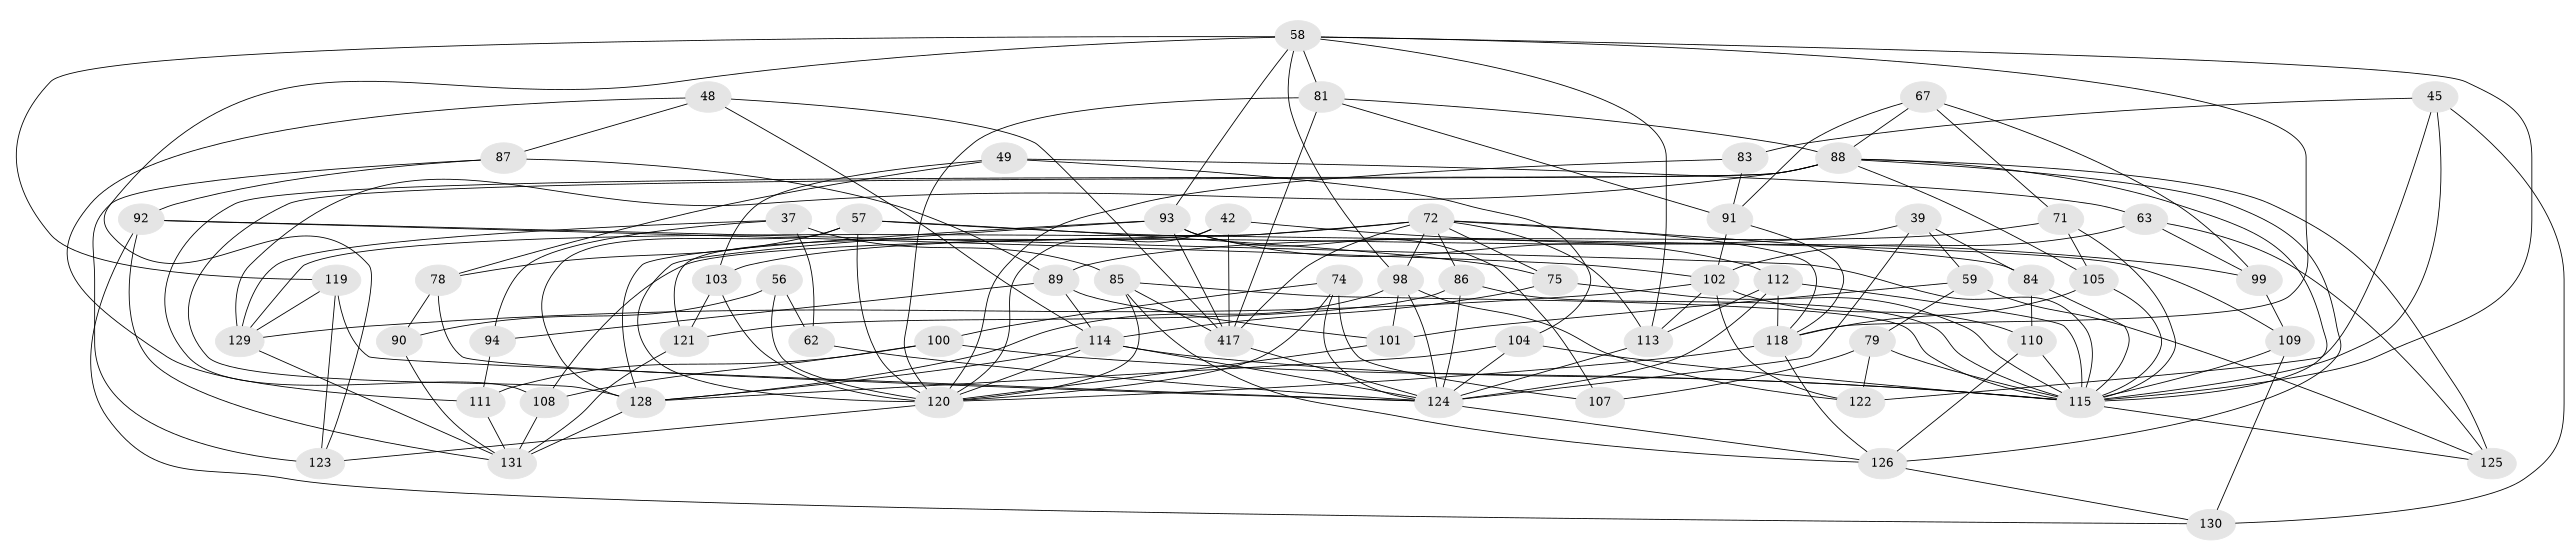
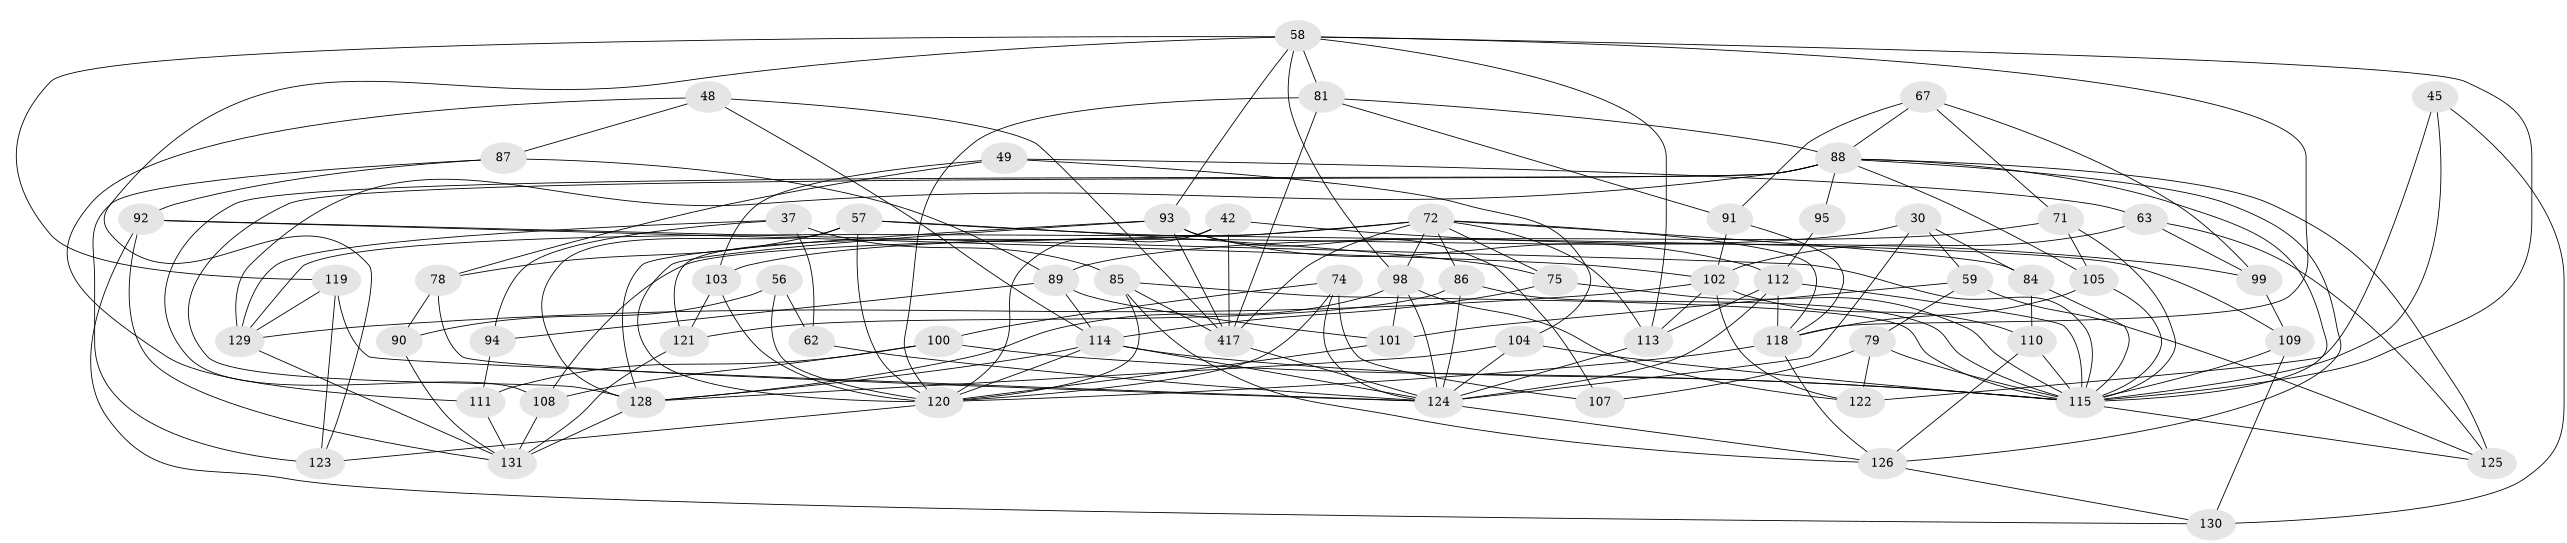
(1745, 158) -> none
none -> (1822, 219)
(1918, 219) -> (1918, 219)
